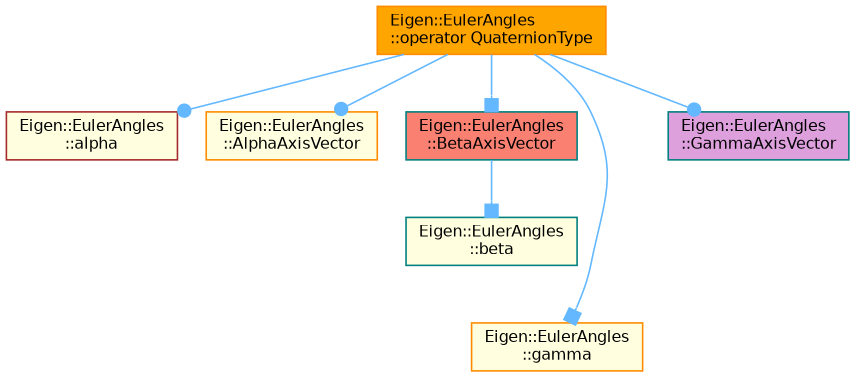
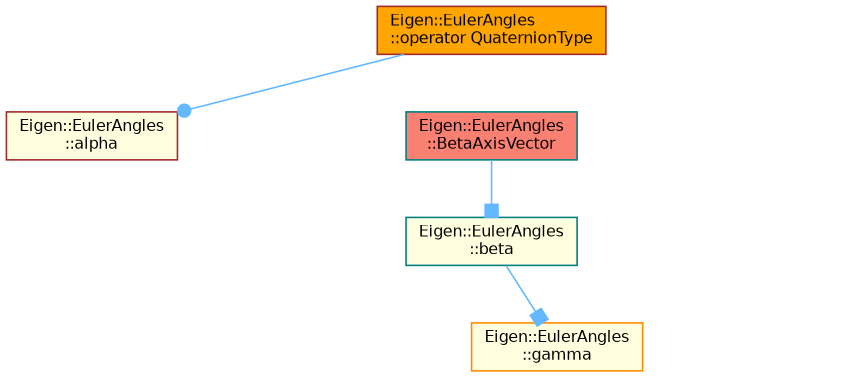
(492, 30) -> (492, 30)
(492, 75) -> none
(292, 136) -> none
(759, 136) -> none
(607, 170) -> (520, 287)
